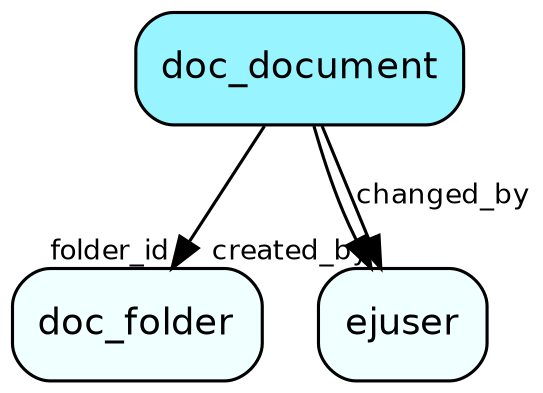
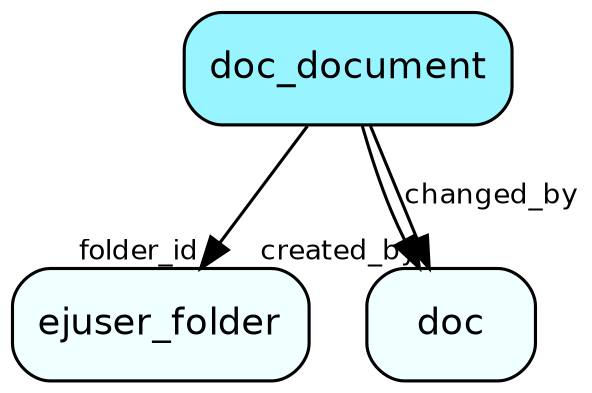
(137, 325) -> (161, 325)
(403, 325) -> (451, 325)
